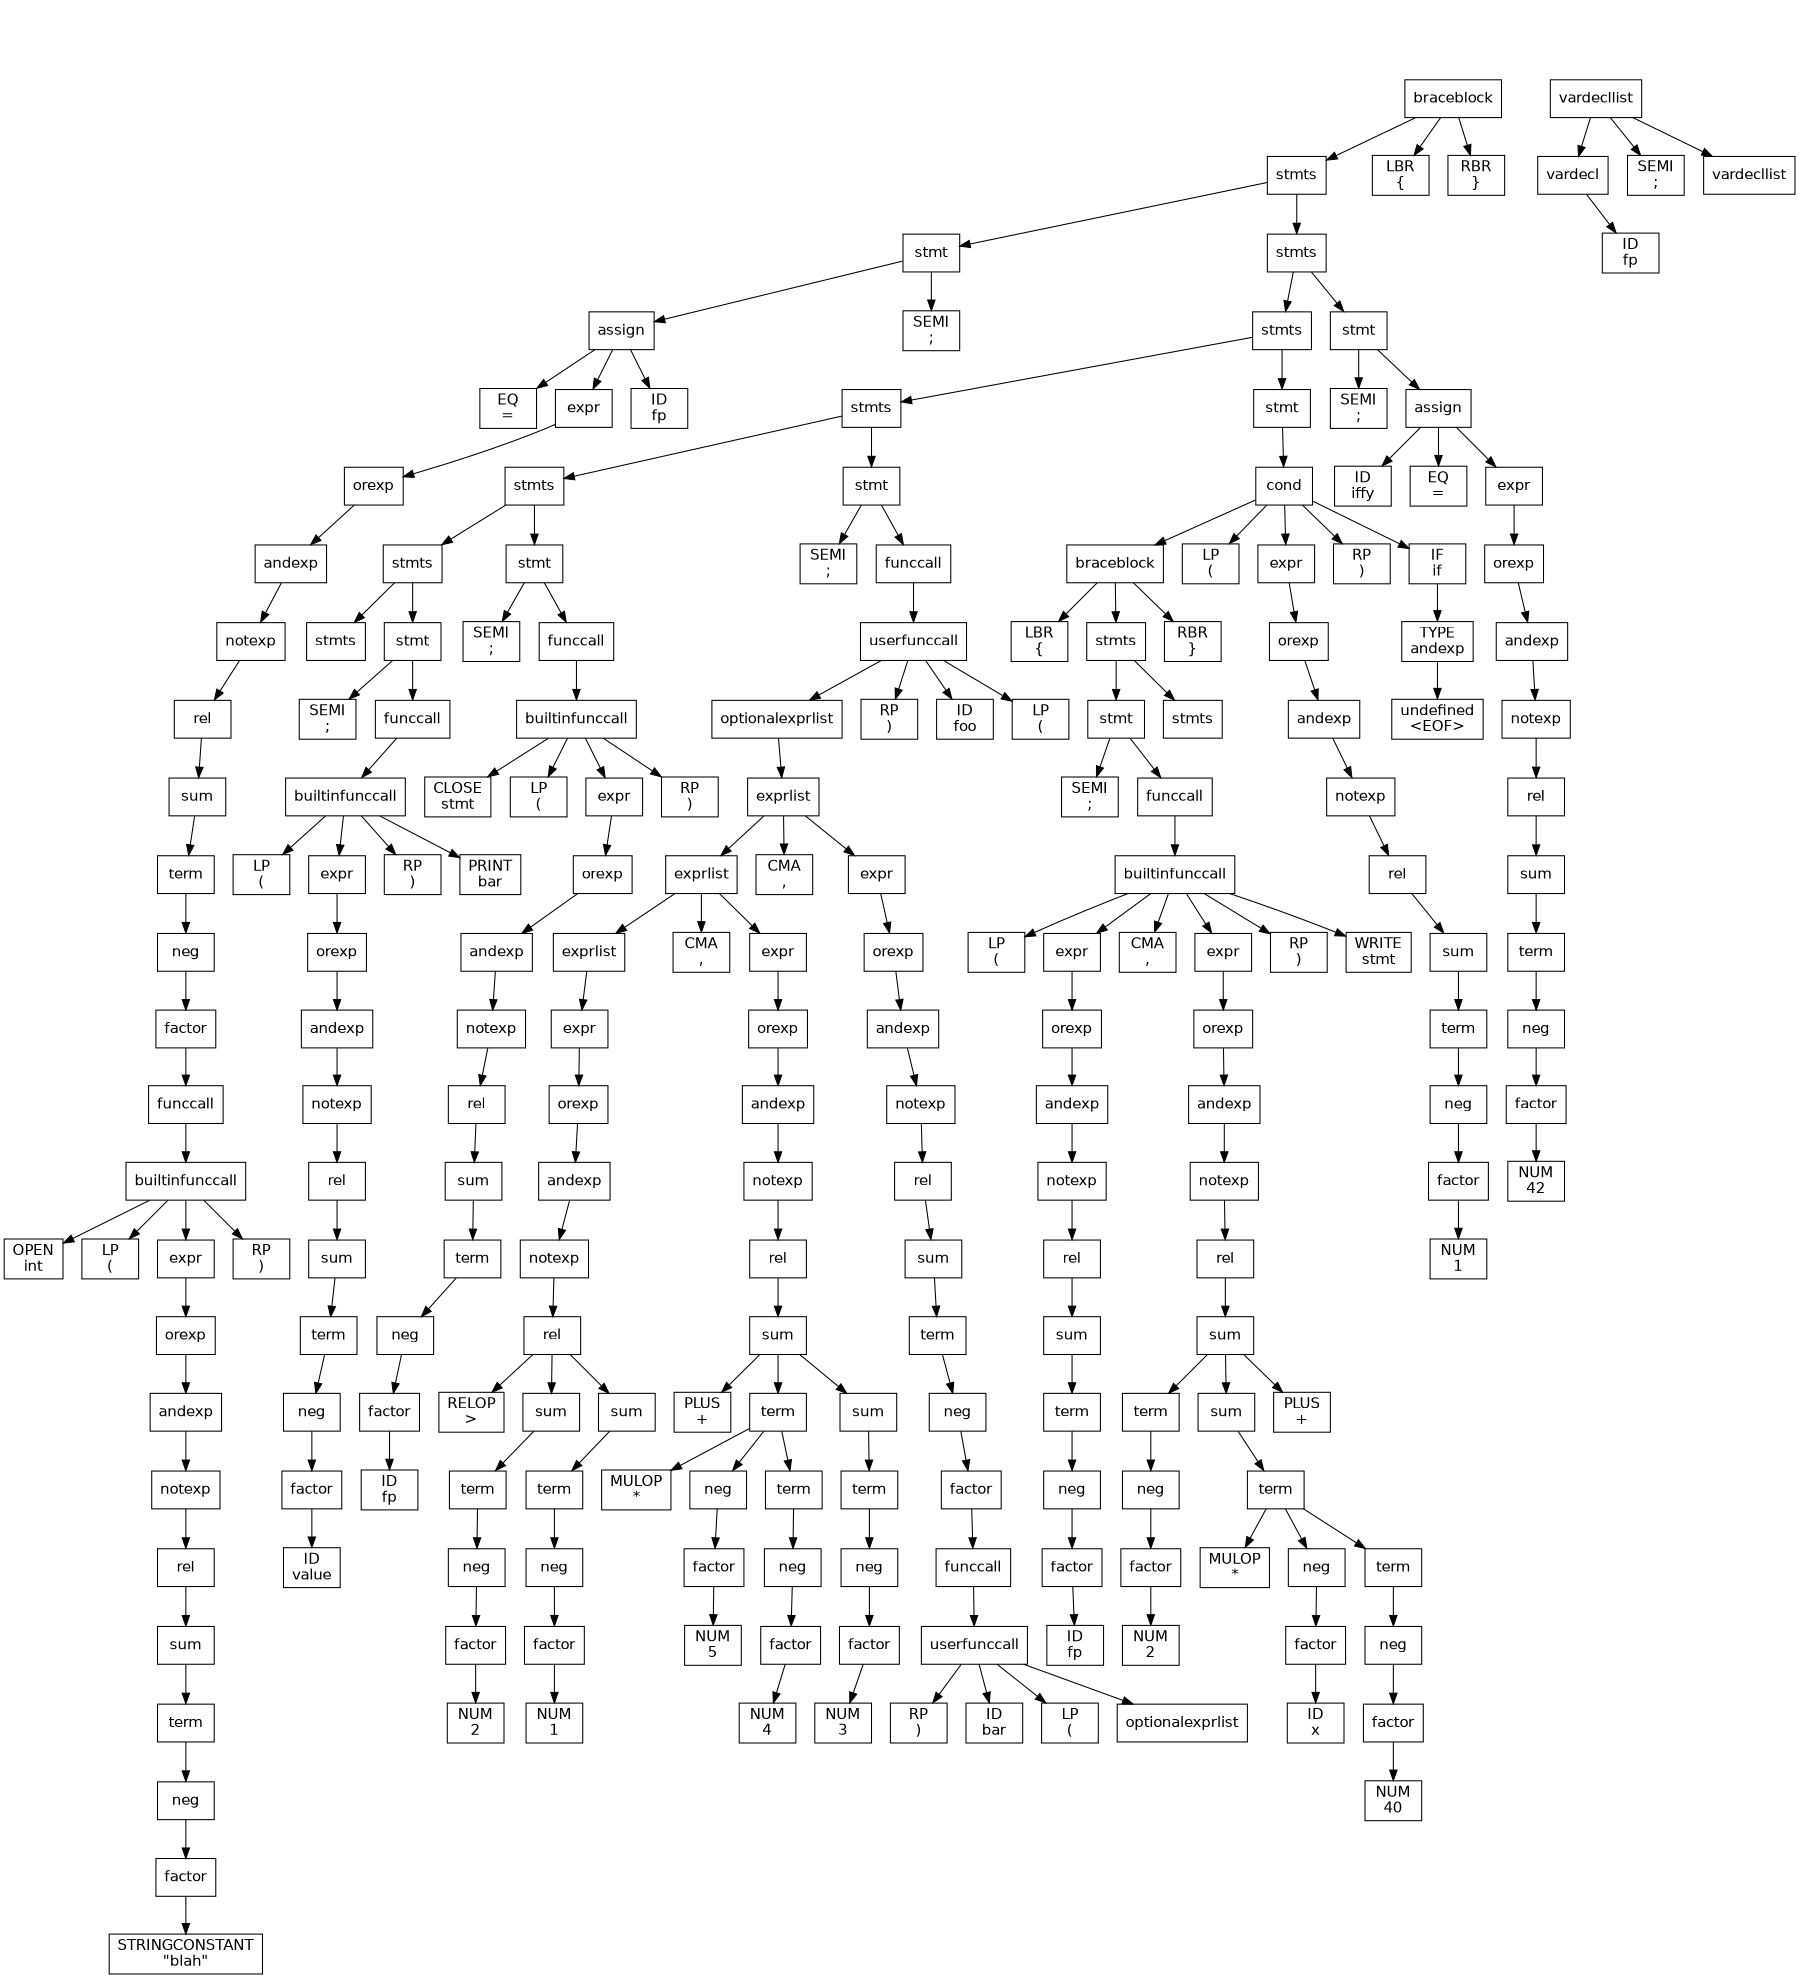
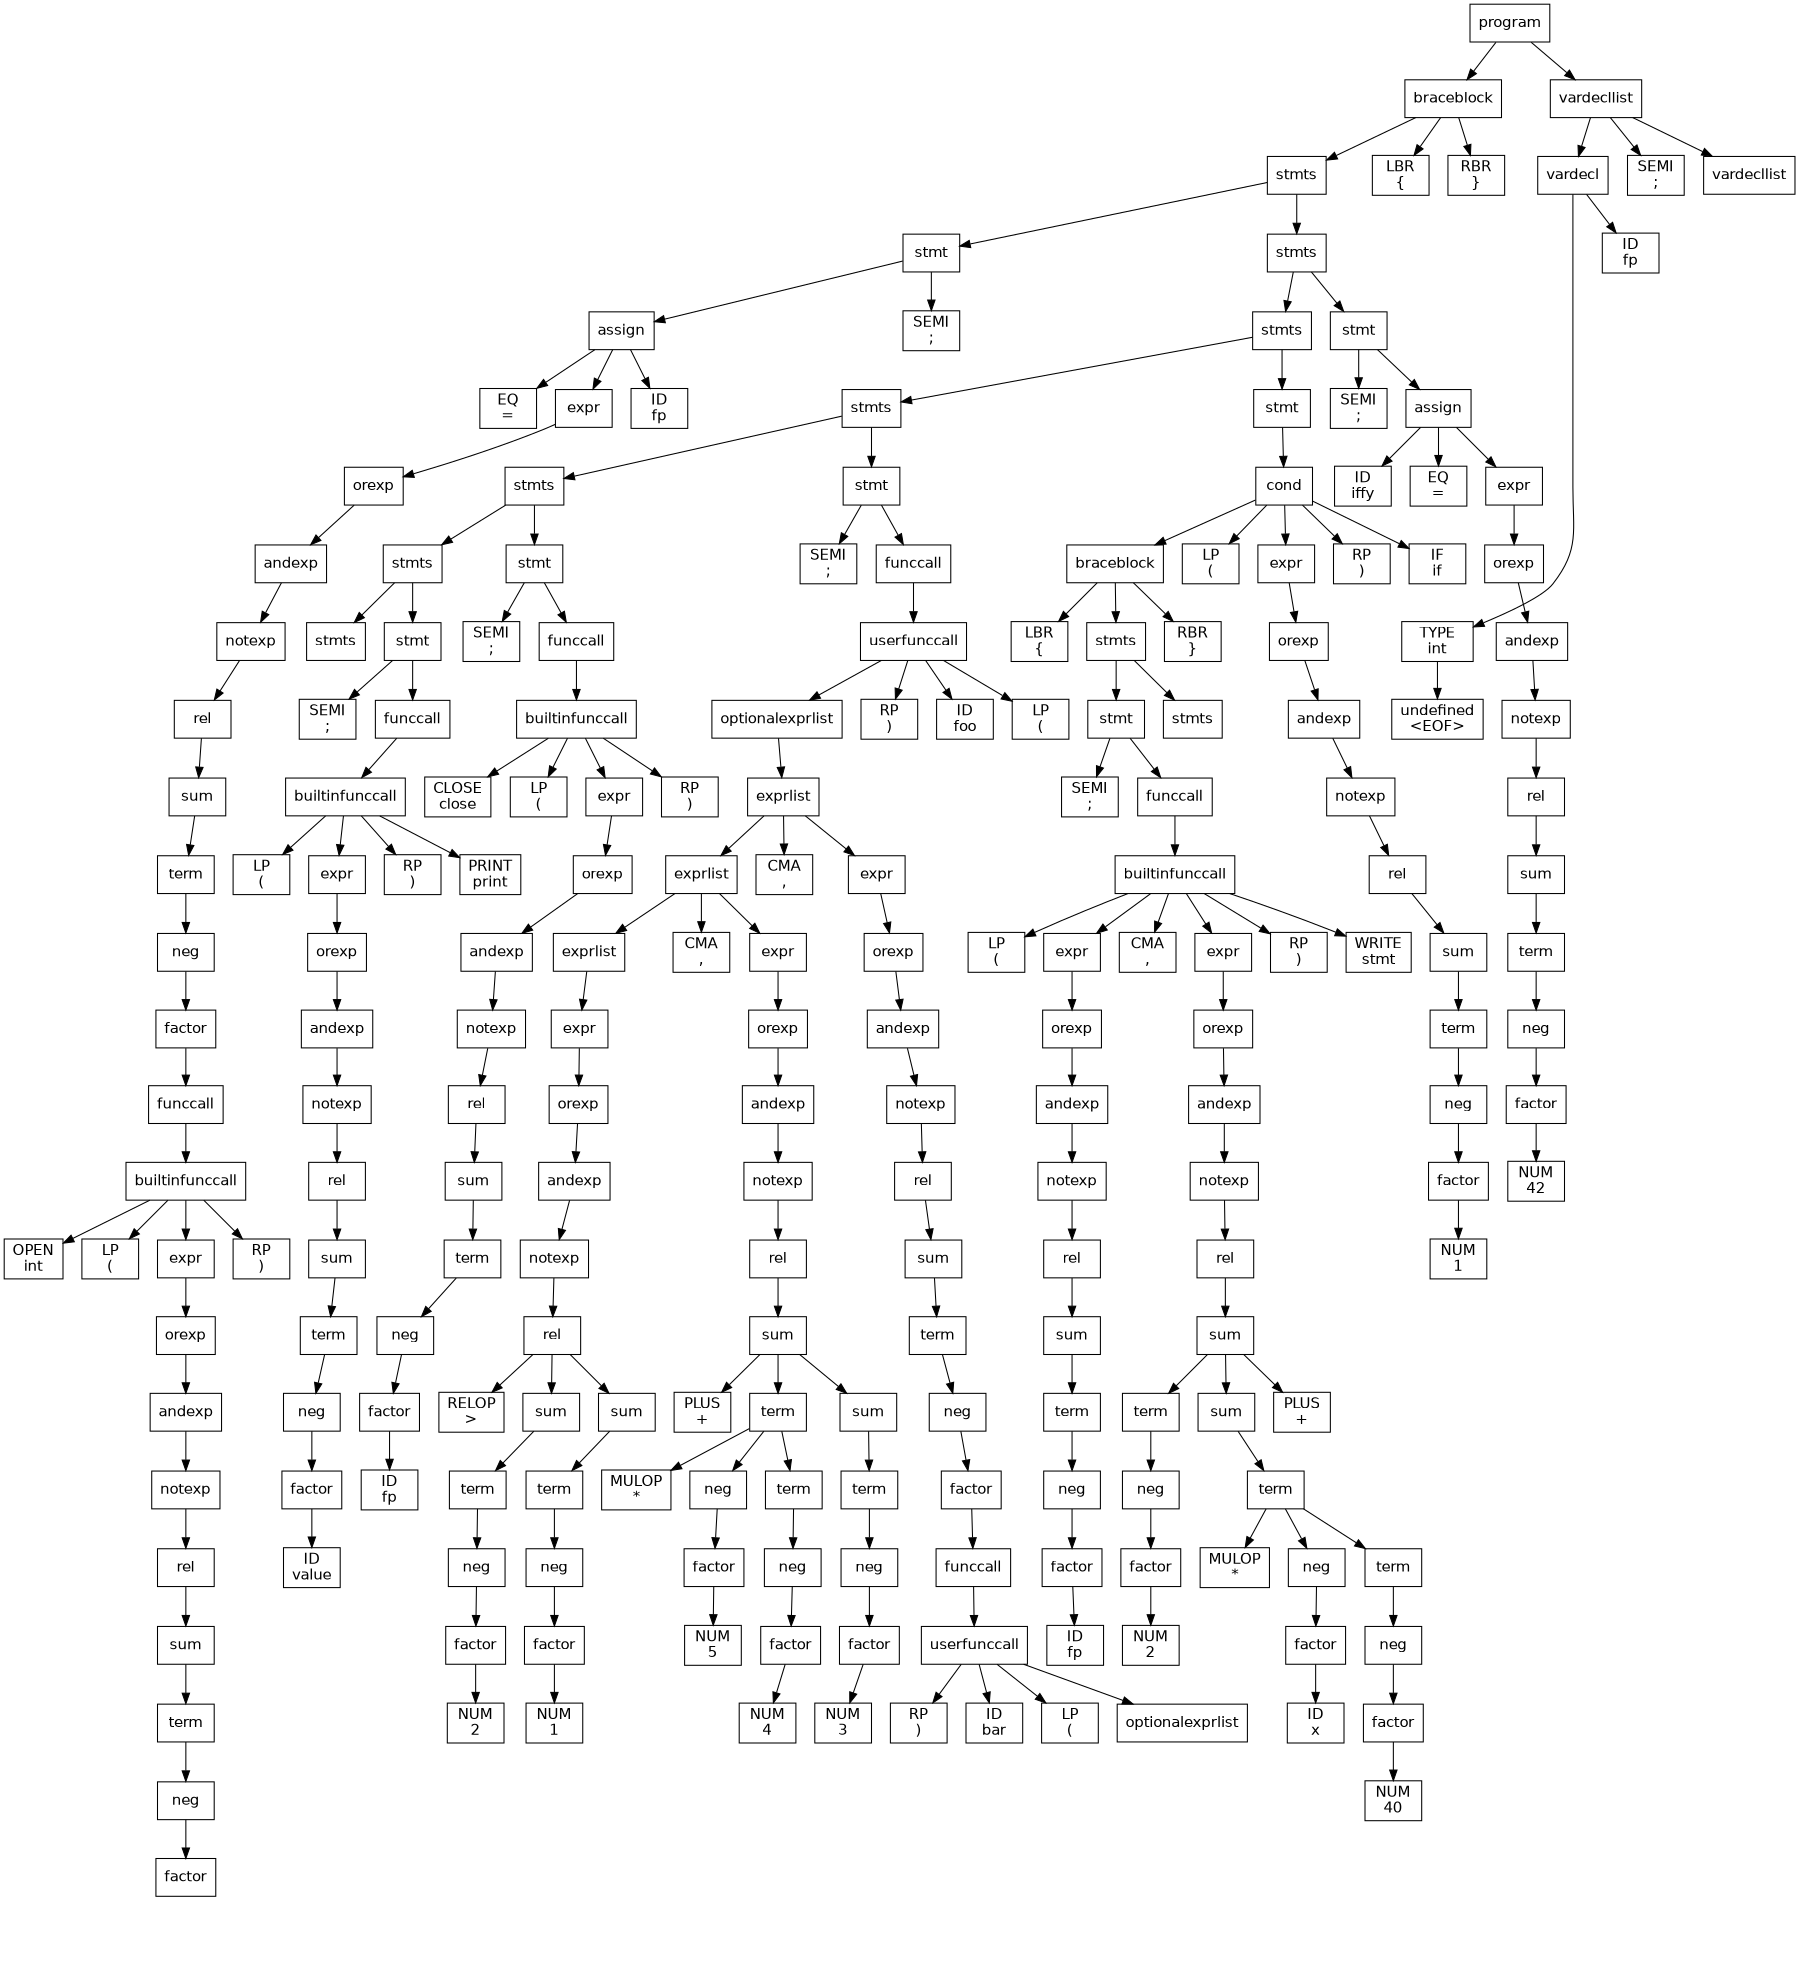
none -> (1510, 23)
(1437, 597) -> (1573, 432)
(1437, 649) -> (1437, 649)
(458, 804) -> (458, 804)
(490, 882) -> (490, 882)
(186, 1954) -> none
